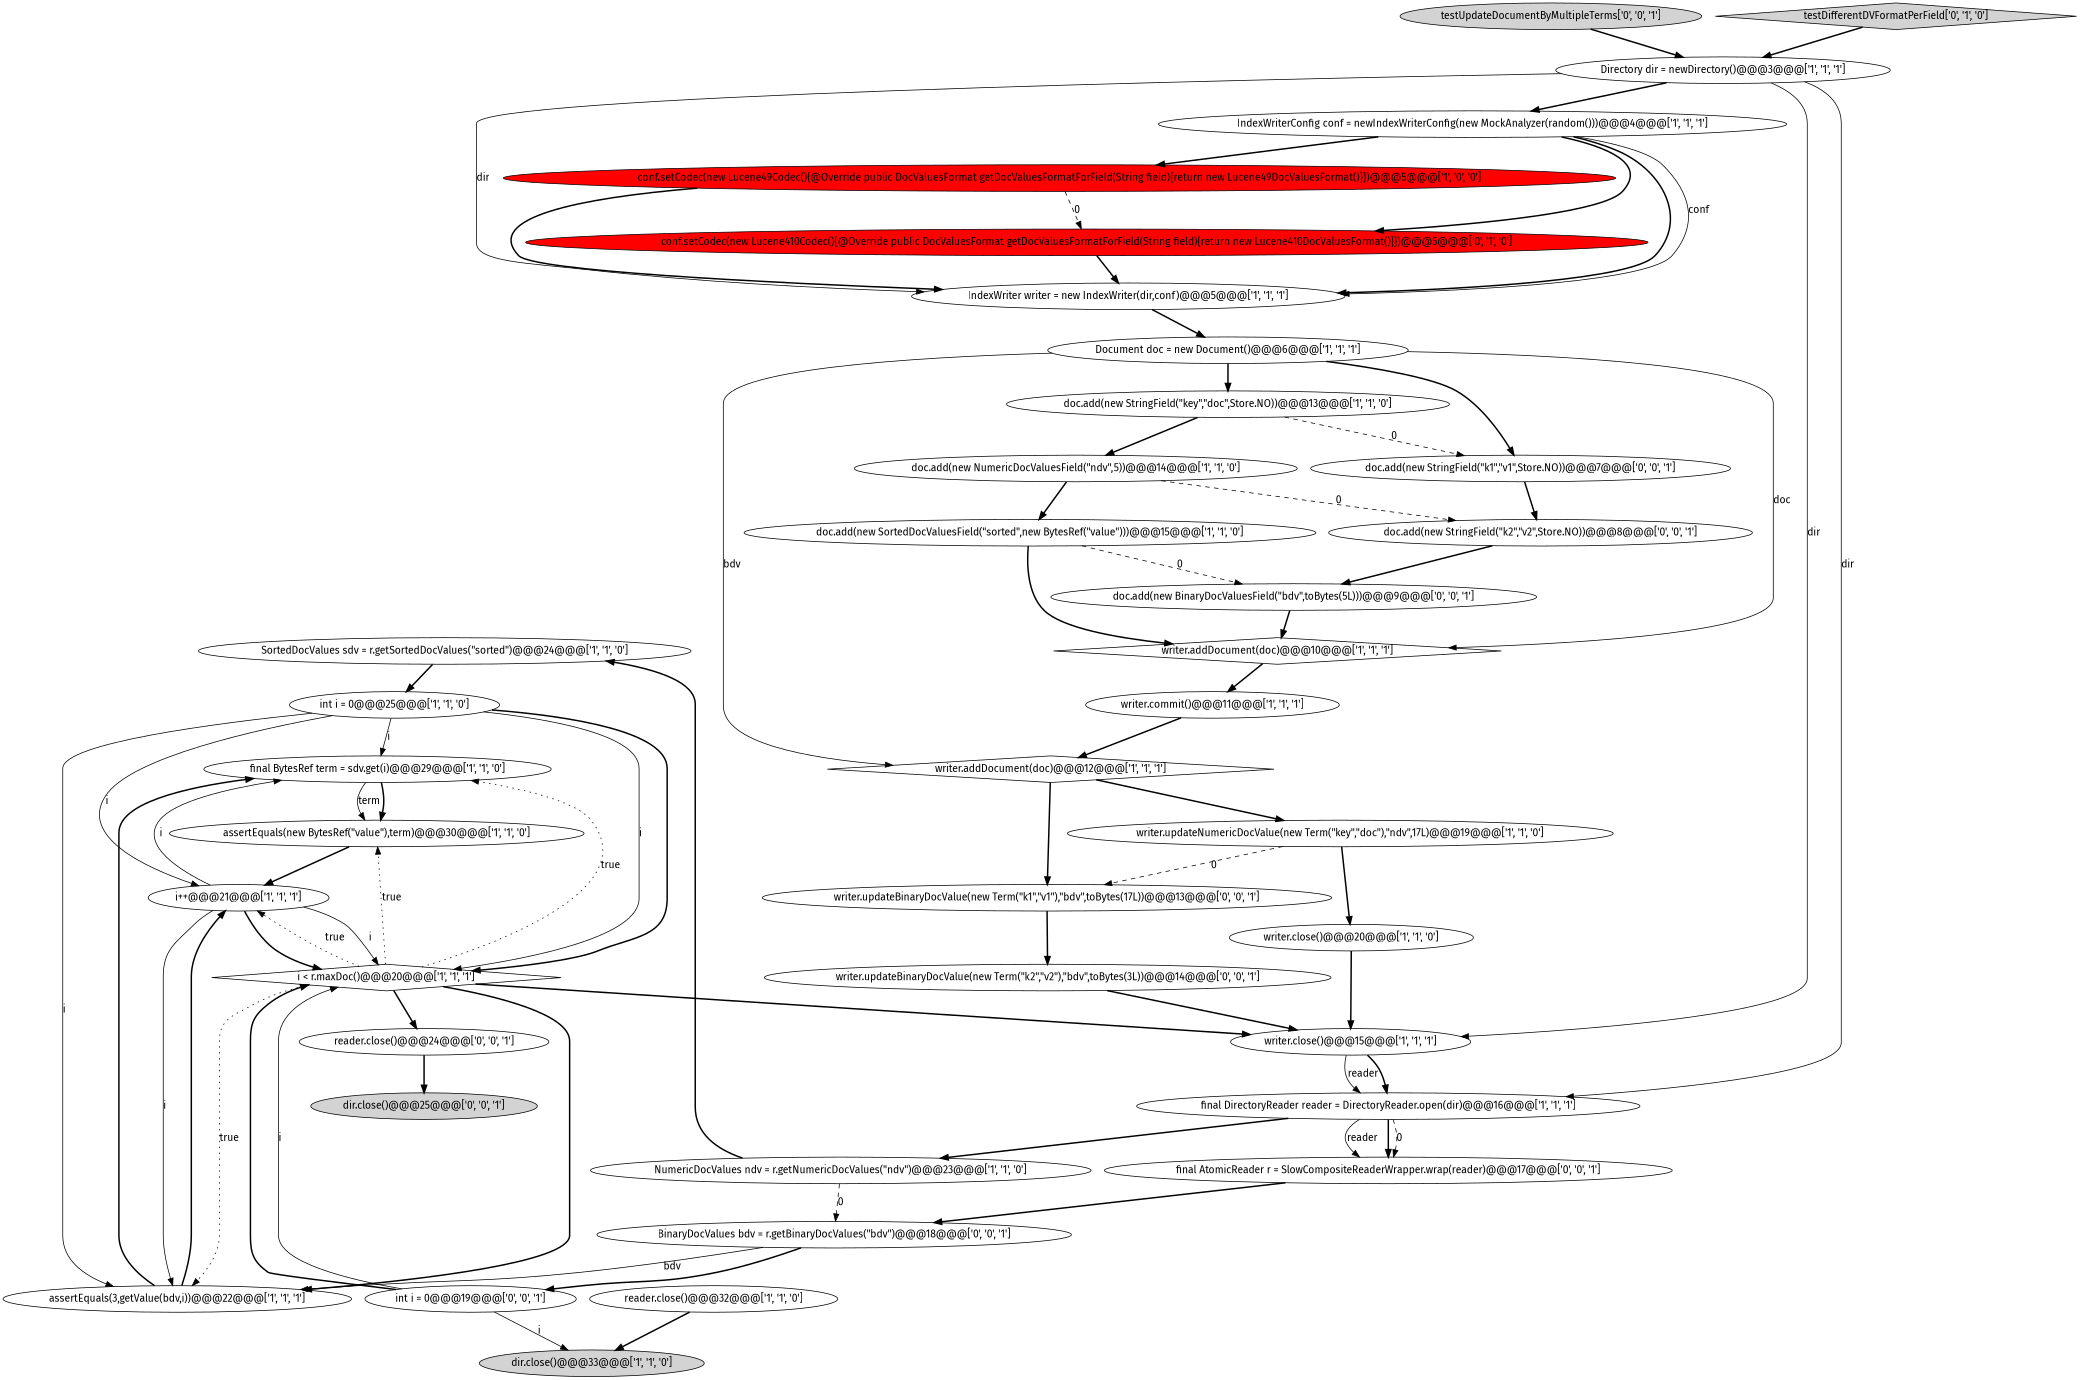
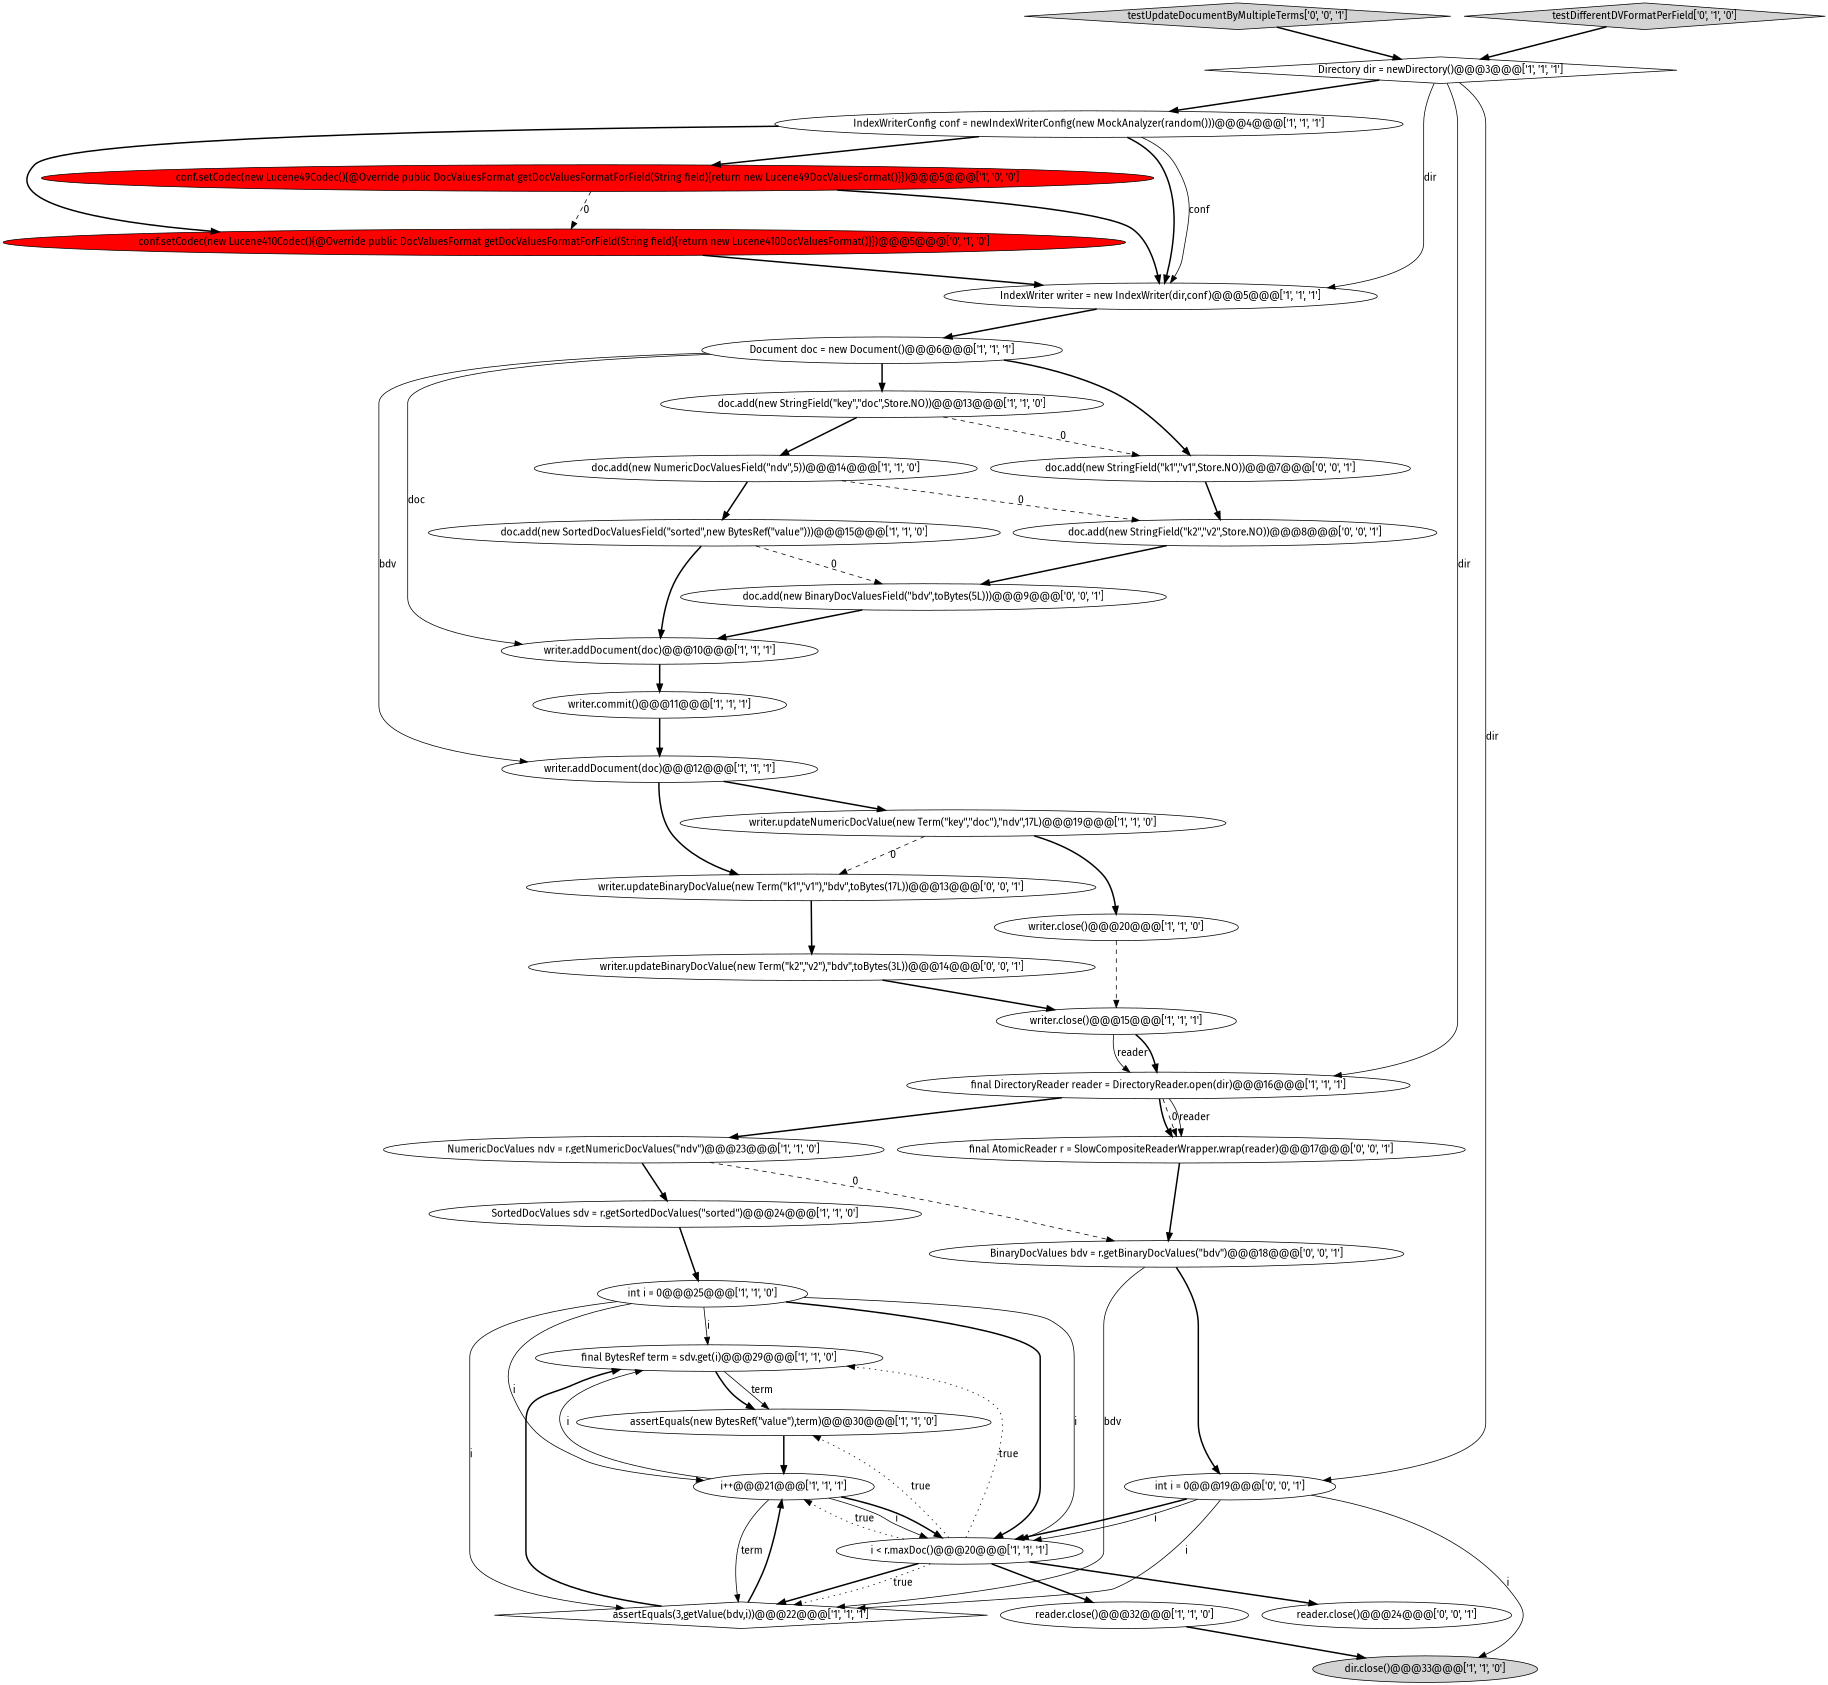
(1551, 16) -> (1237, 16)
(1723, 70) -> (1441, 70)
(1277, 651) -> (660, 651)
(1807, 697) -> (1486, 834)
(1051, 769) -> (660, 769)
(386, 978) -> (960, 1551)
(1351, 986) -> (1116, 970)
(859, 1009) -> (1046, 1584)
(165, 1106) -> (752, 1551)
(424, 1106) -> none
(177, 1299) -> (741, 1615)
none -> (1059, 1595)
